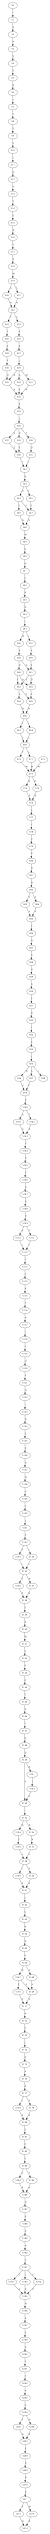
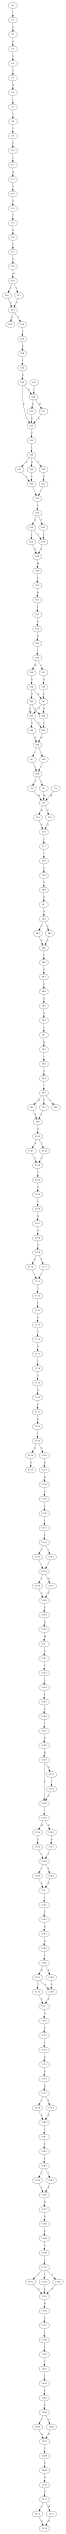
(19, 339) -> none
(14, 375) -> (27, 389)
(25, 1447) -> (41, 1448)
